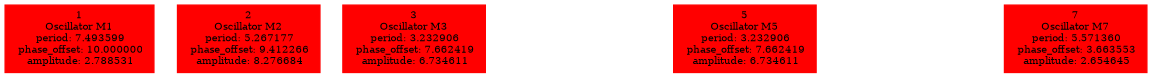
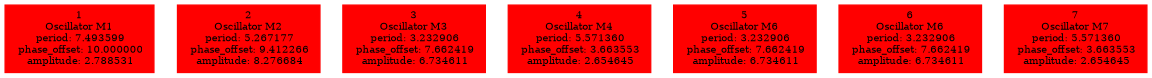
(745, 27) -> (745, 27)
none -> (579, 39)
none -> (910, 39)
